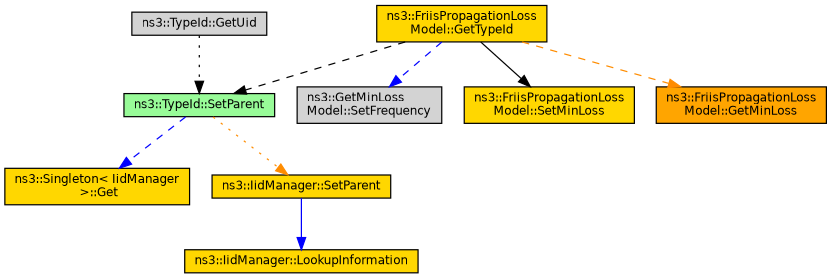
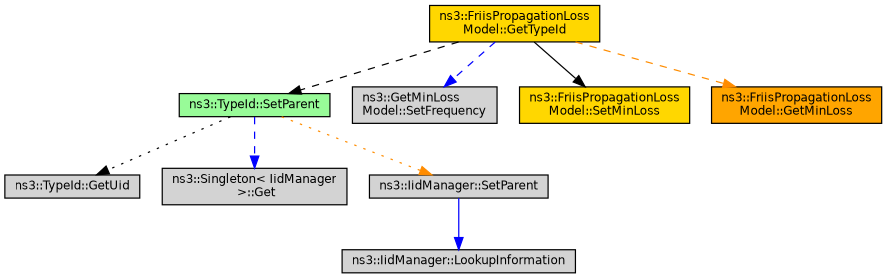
(199, 58) -> (169, 143)
(97, 187) -> (255, 187)
(301, 187) -> (459, 187)
(301, 261) -> (459, 261)
